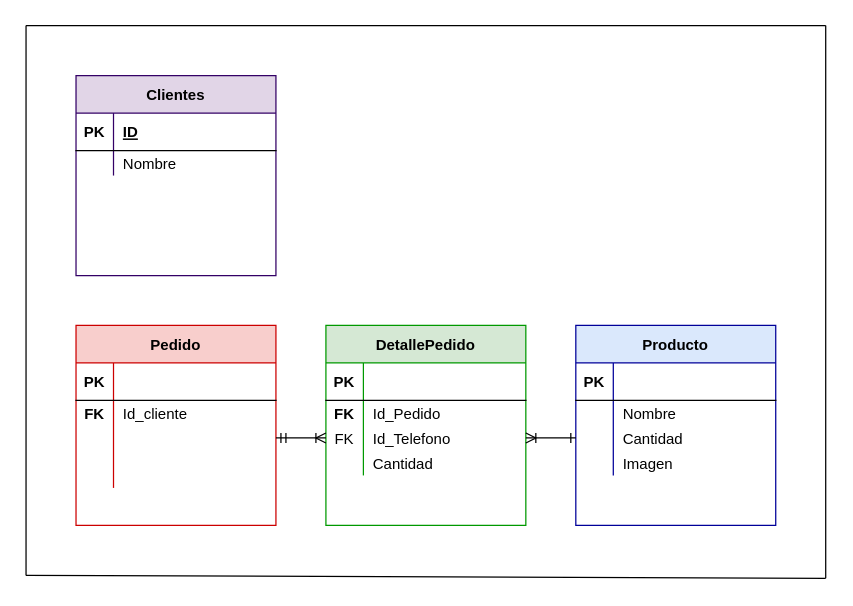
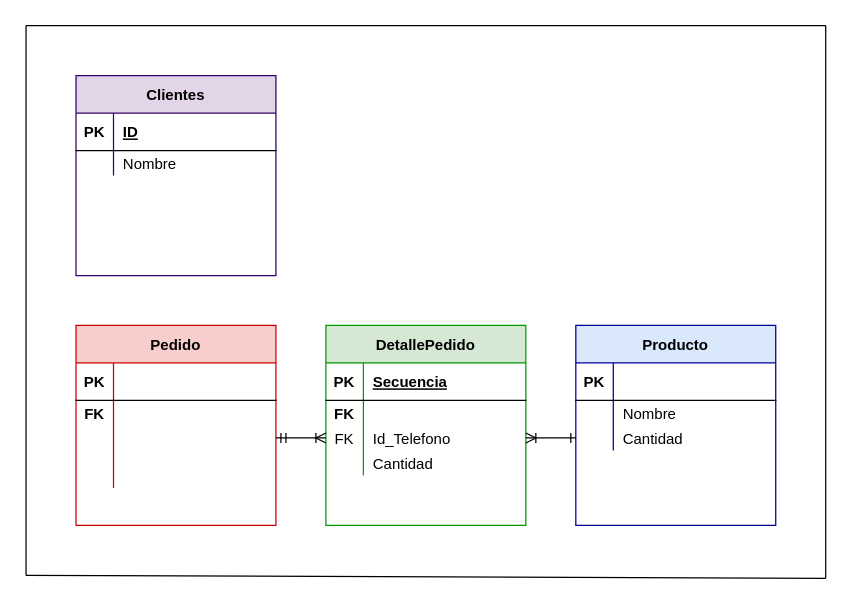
none -> (444, 382)
(194, 413) -> none
(444, 413) -> none
(694, 463) -> none
